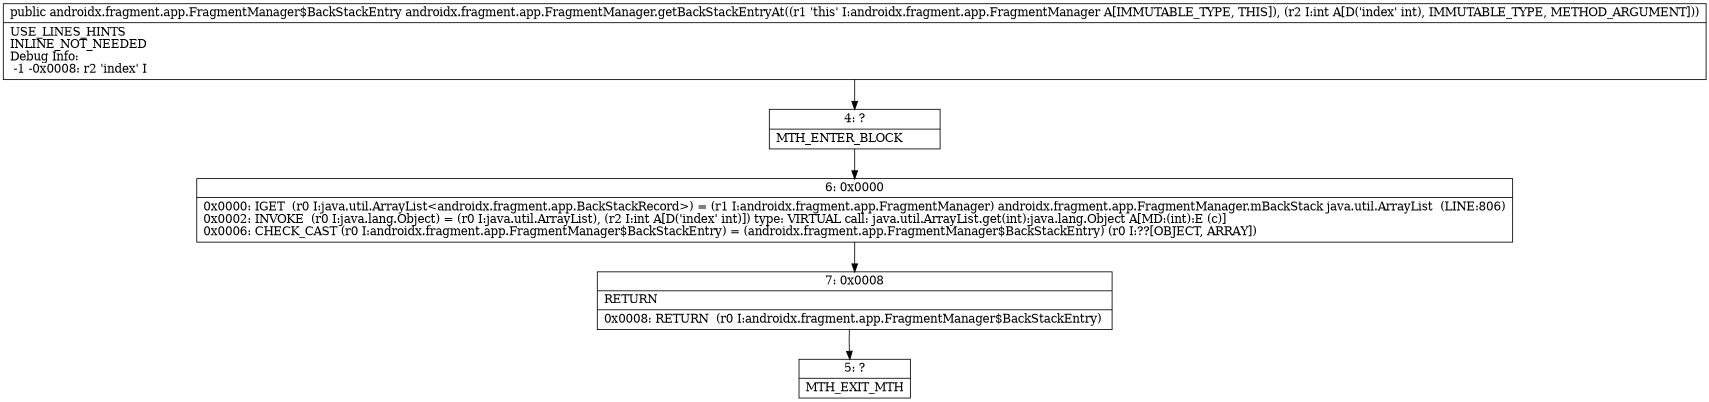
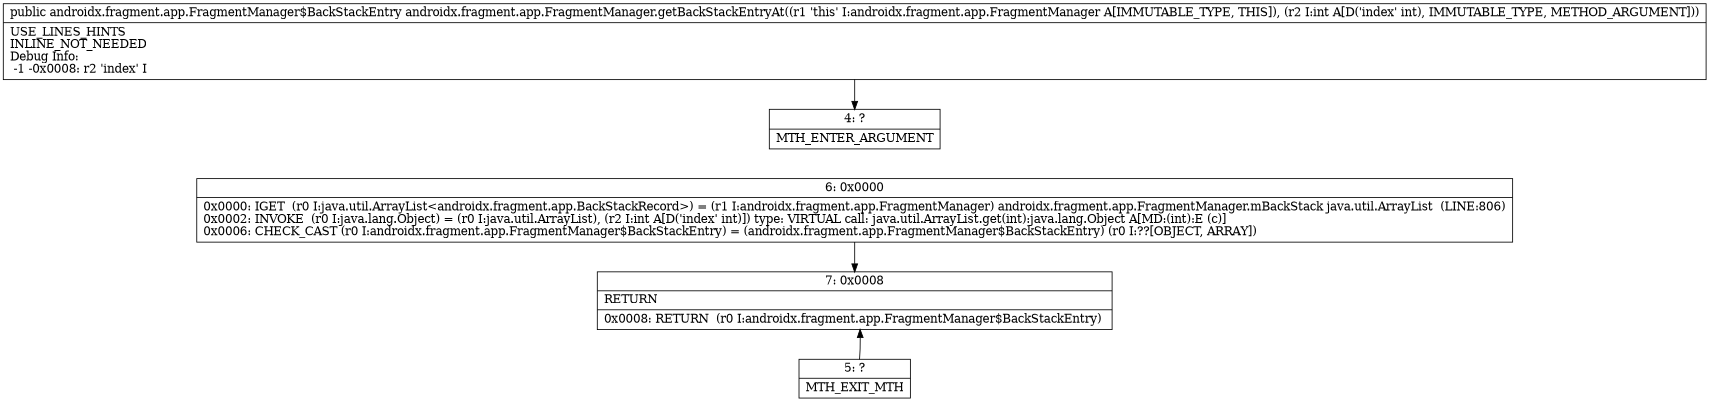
(839, 139) -> (855, 139)
(855, 160) -> none
(849, 340) -> (860, 349)
